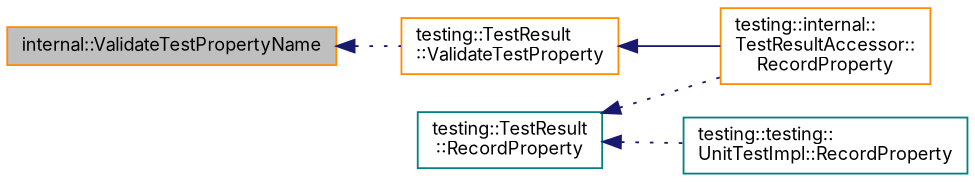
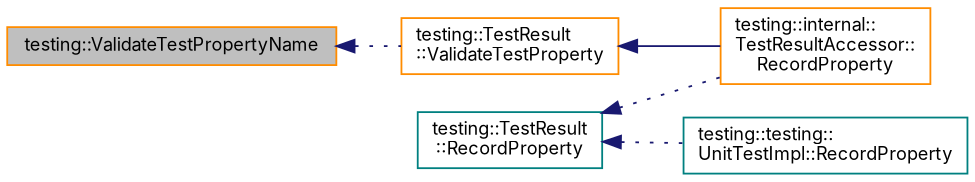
(172, 46) -> (172, 46)
